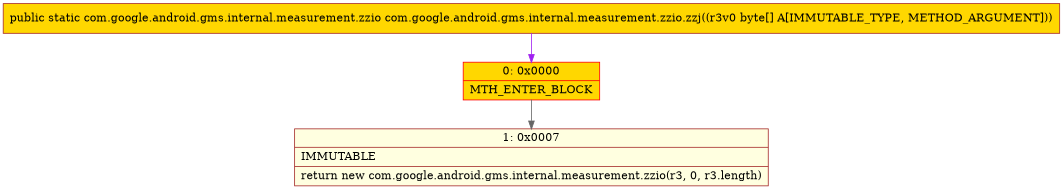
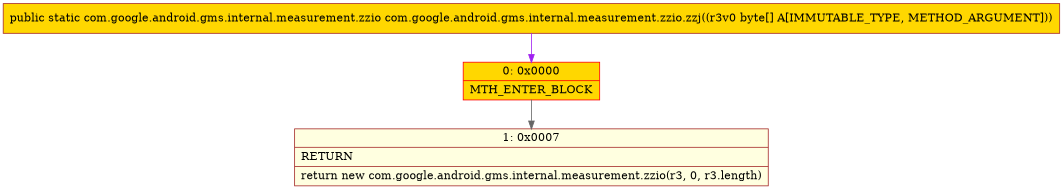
(339, 157) -> (327, 157)
